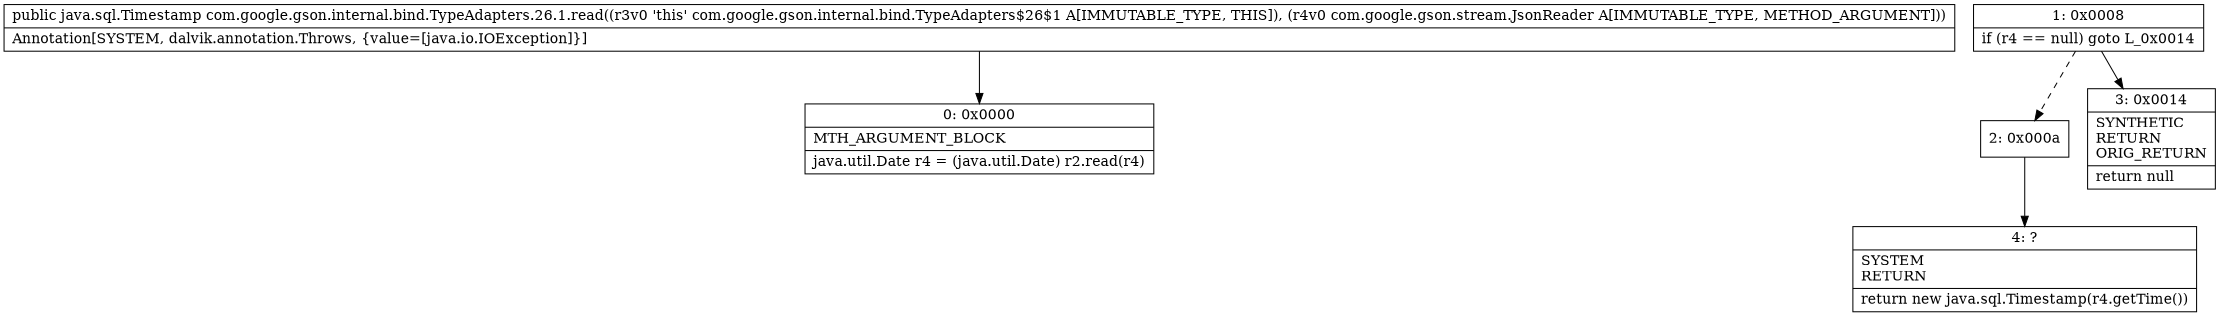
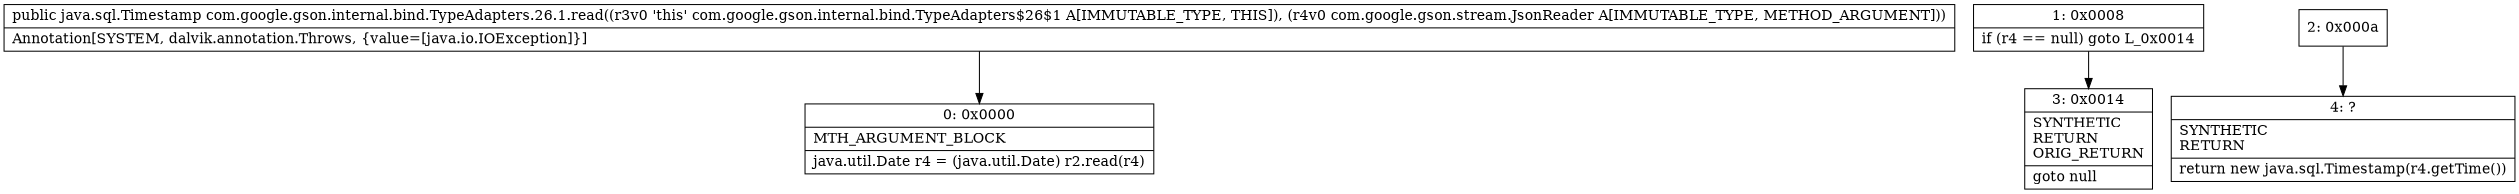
(2058, 81) -> none
(2135, 177) -> (2065, 177)
(1893, 261) -> (2224, 131)
